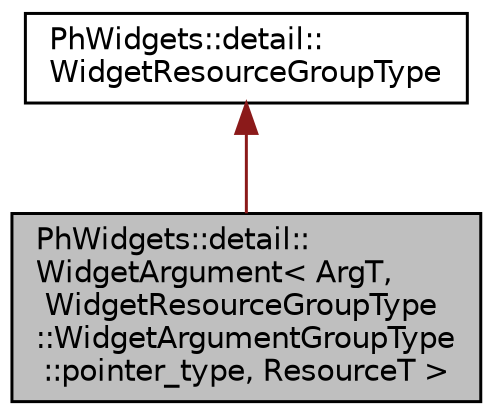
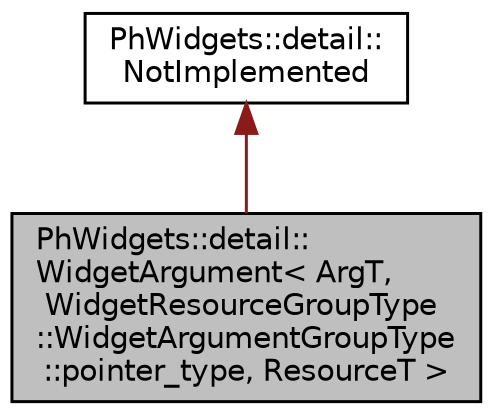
(246, 58) -> (246, 58)
